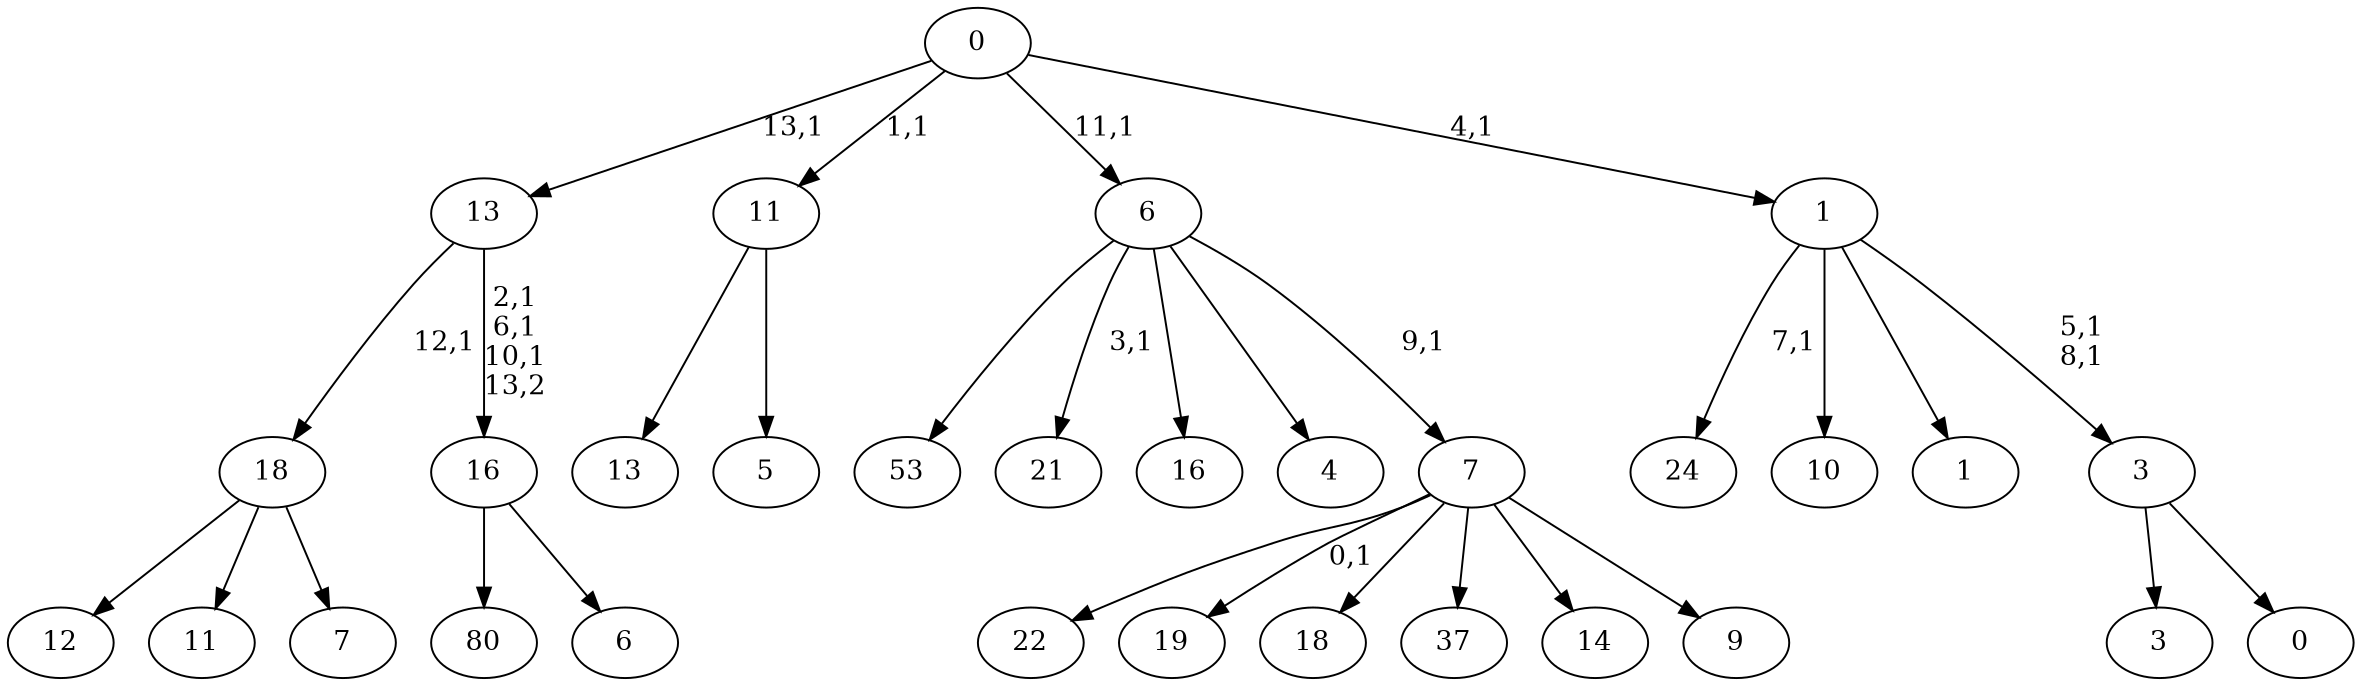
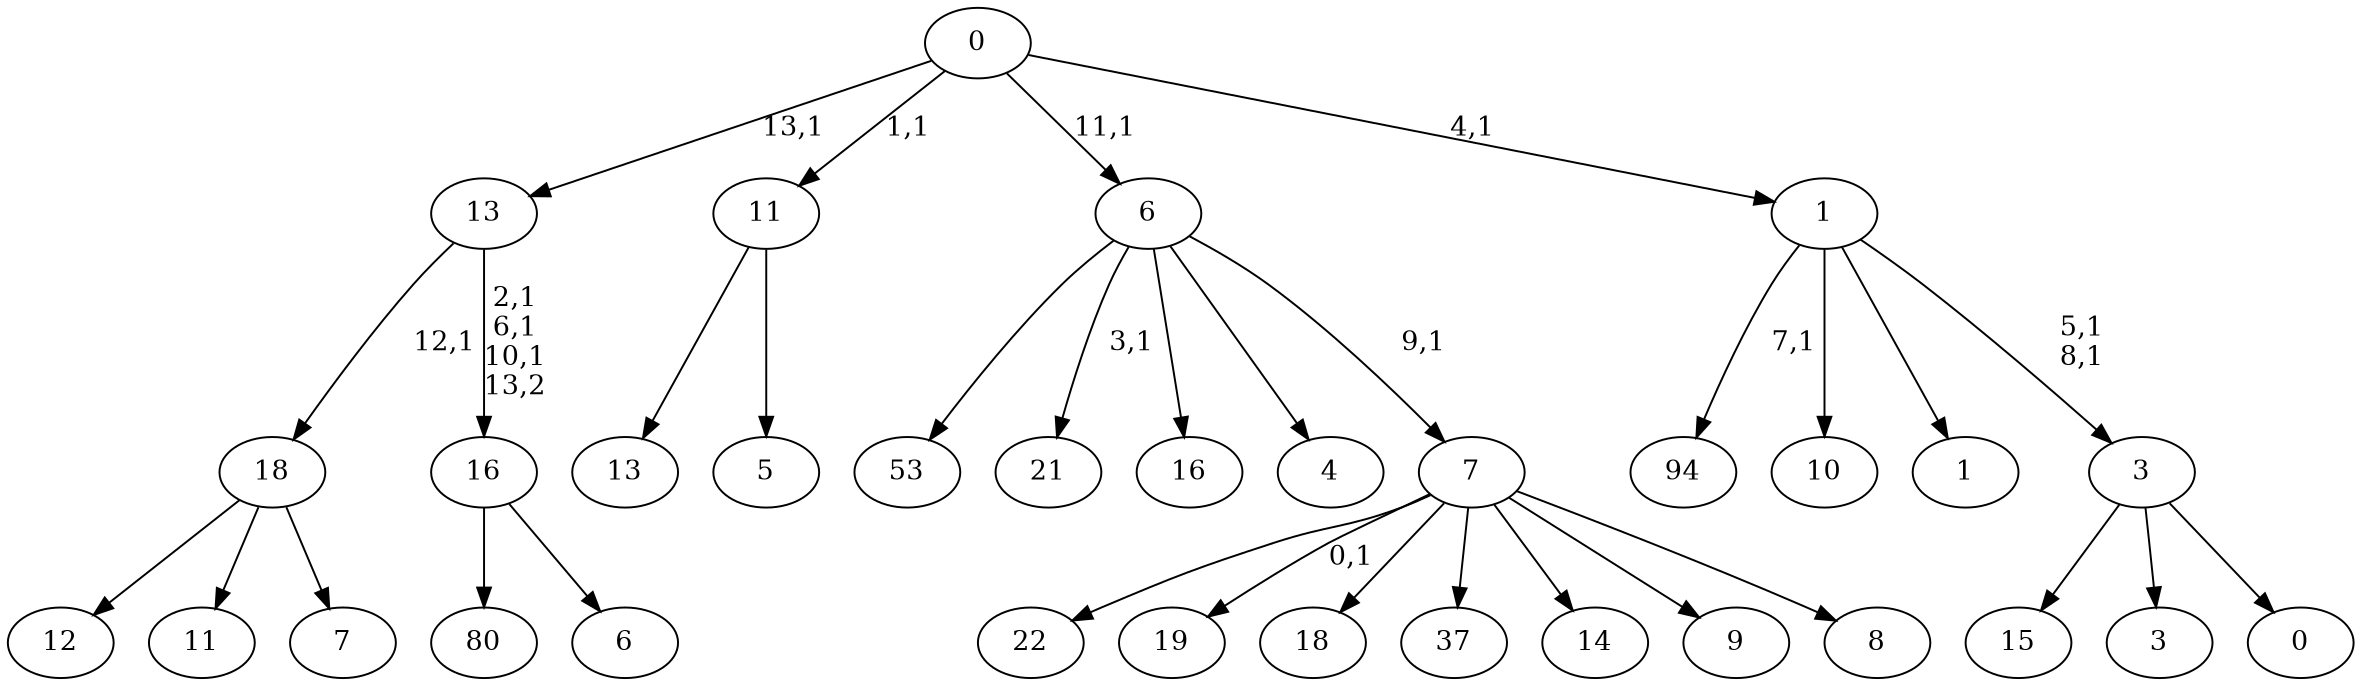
(1683, 472) -> (1683, 472)
none -> (1877, 643)
none -> (2019, 643)
